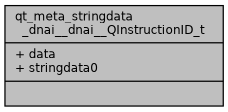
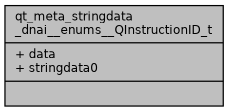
(114, 30) -> (114, 30)
